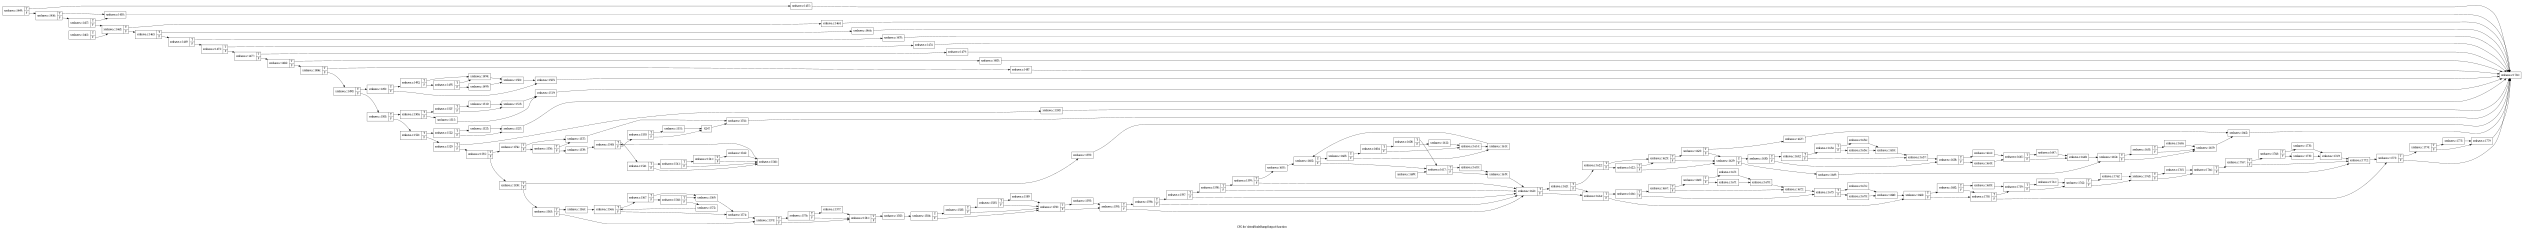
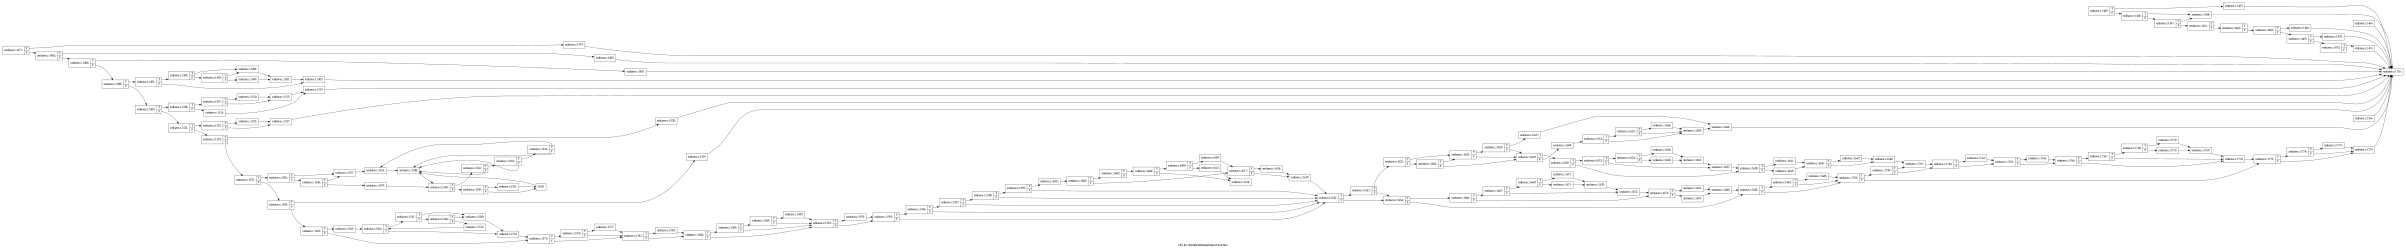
(474, 24) -> none
(98, 25) -> (2183, 26)
(230, 52) -> none
(655, 120) -> (359, 172)
(718, 126) -> (479, 178)
(1499, 147) -> none
(1428, 152) -> (1197, 163)
(2483, 154) -> (2316, 160)
(2092, 157) -> (1898, 162)
(1998, 186) -> (1832, 177)
none -> (665, 238)
